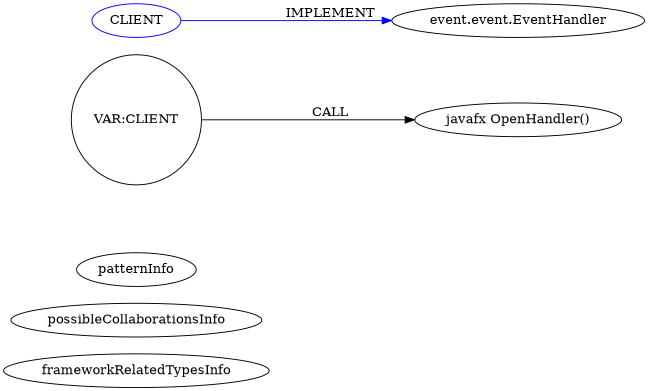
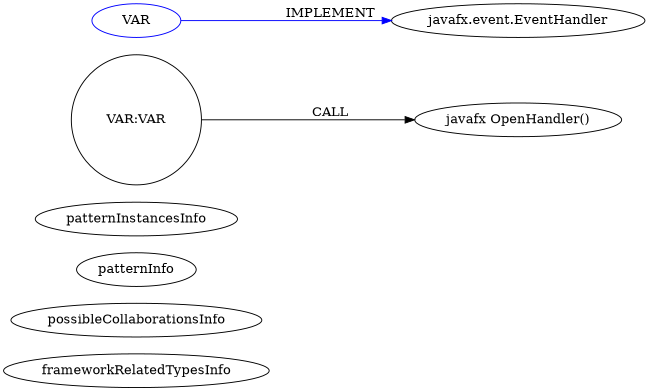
(136, 21) -> (136, 21)
(518, 21) -> (518, 21)
(136, 120) -> (136, 120)
none -> (136, 219)
